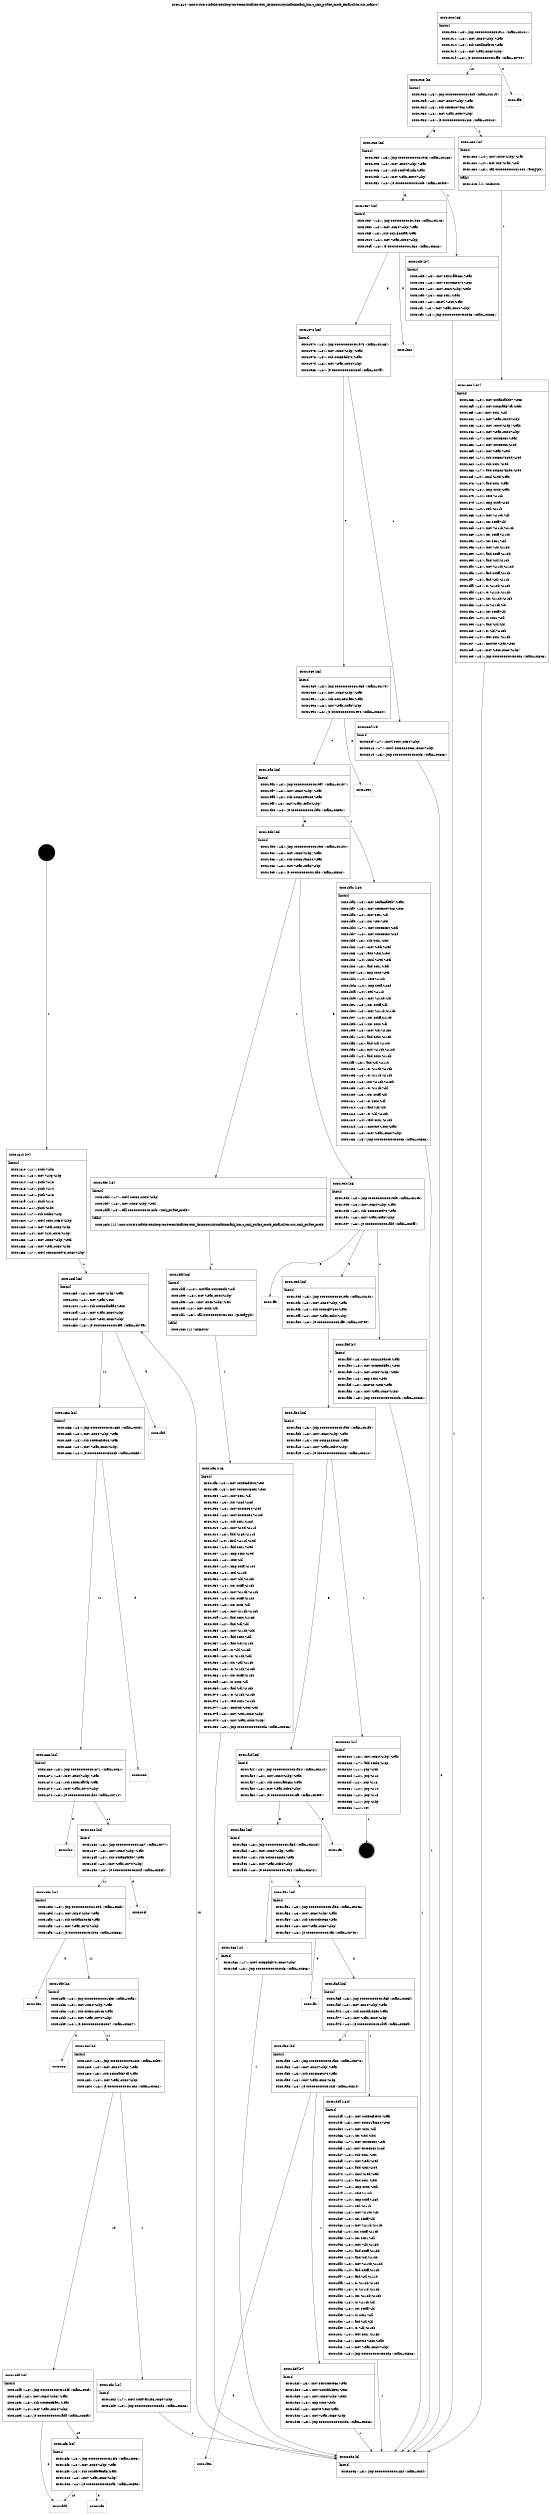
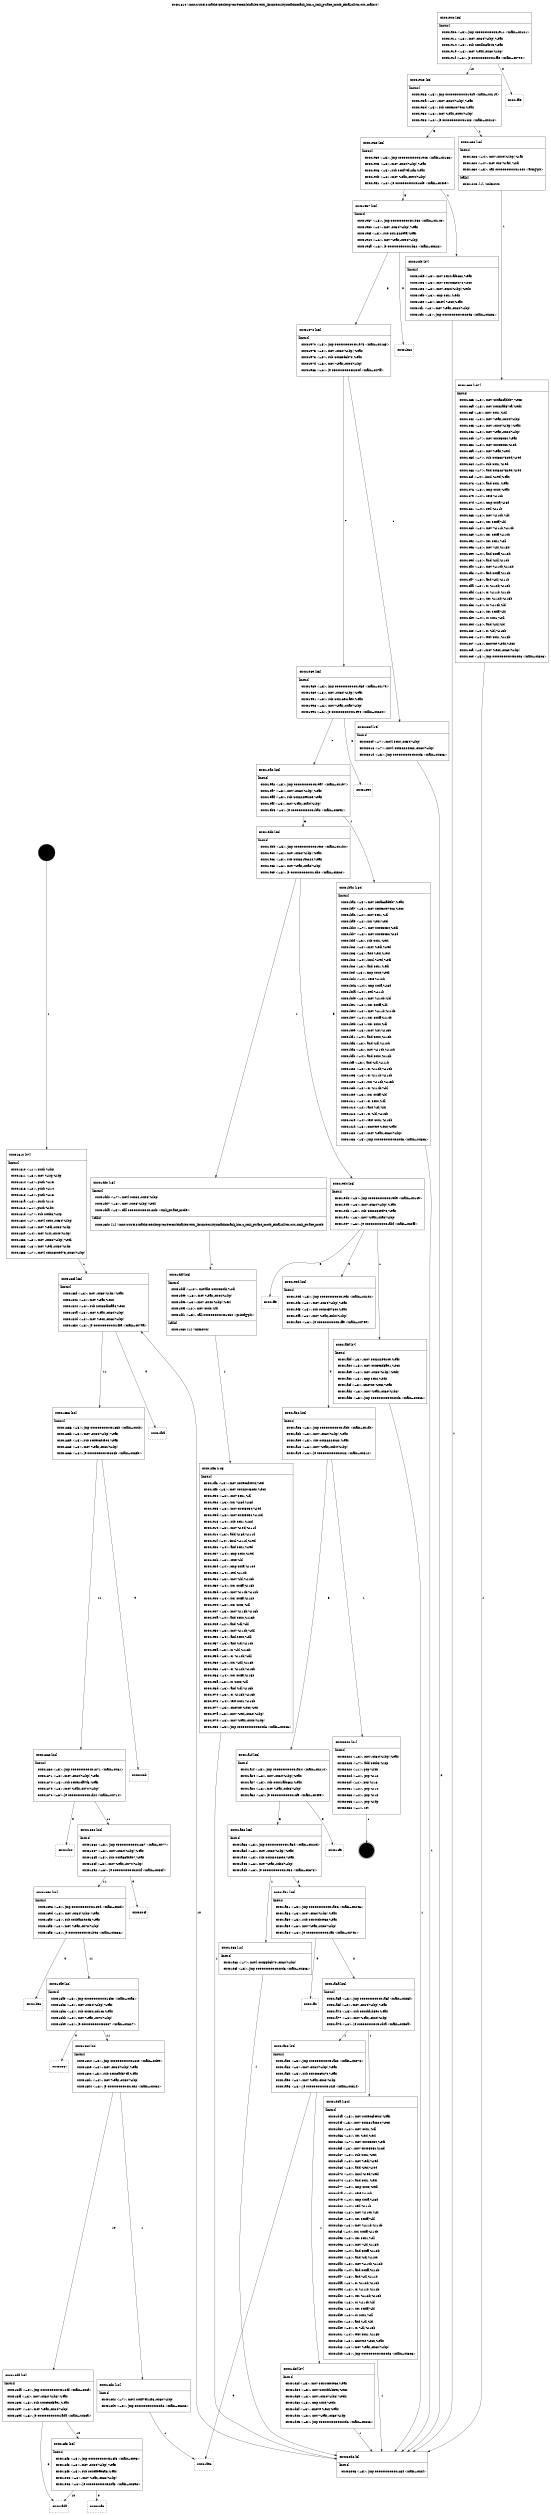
(243, 2443) -> (167, 2439)
